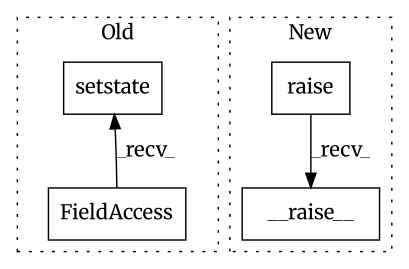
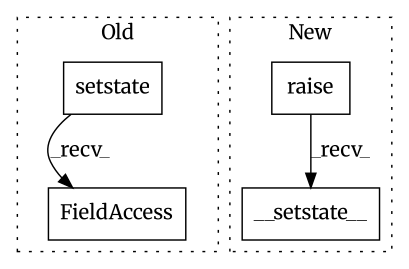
(116, 158) -> (49, 144)
(311, 214) -> (311, 214)
